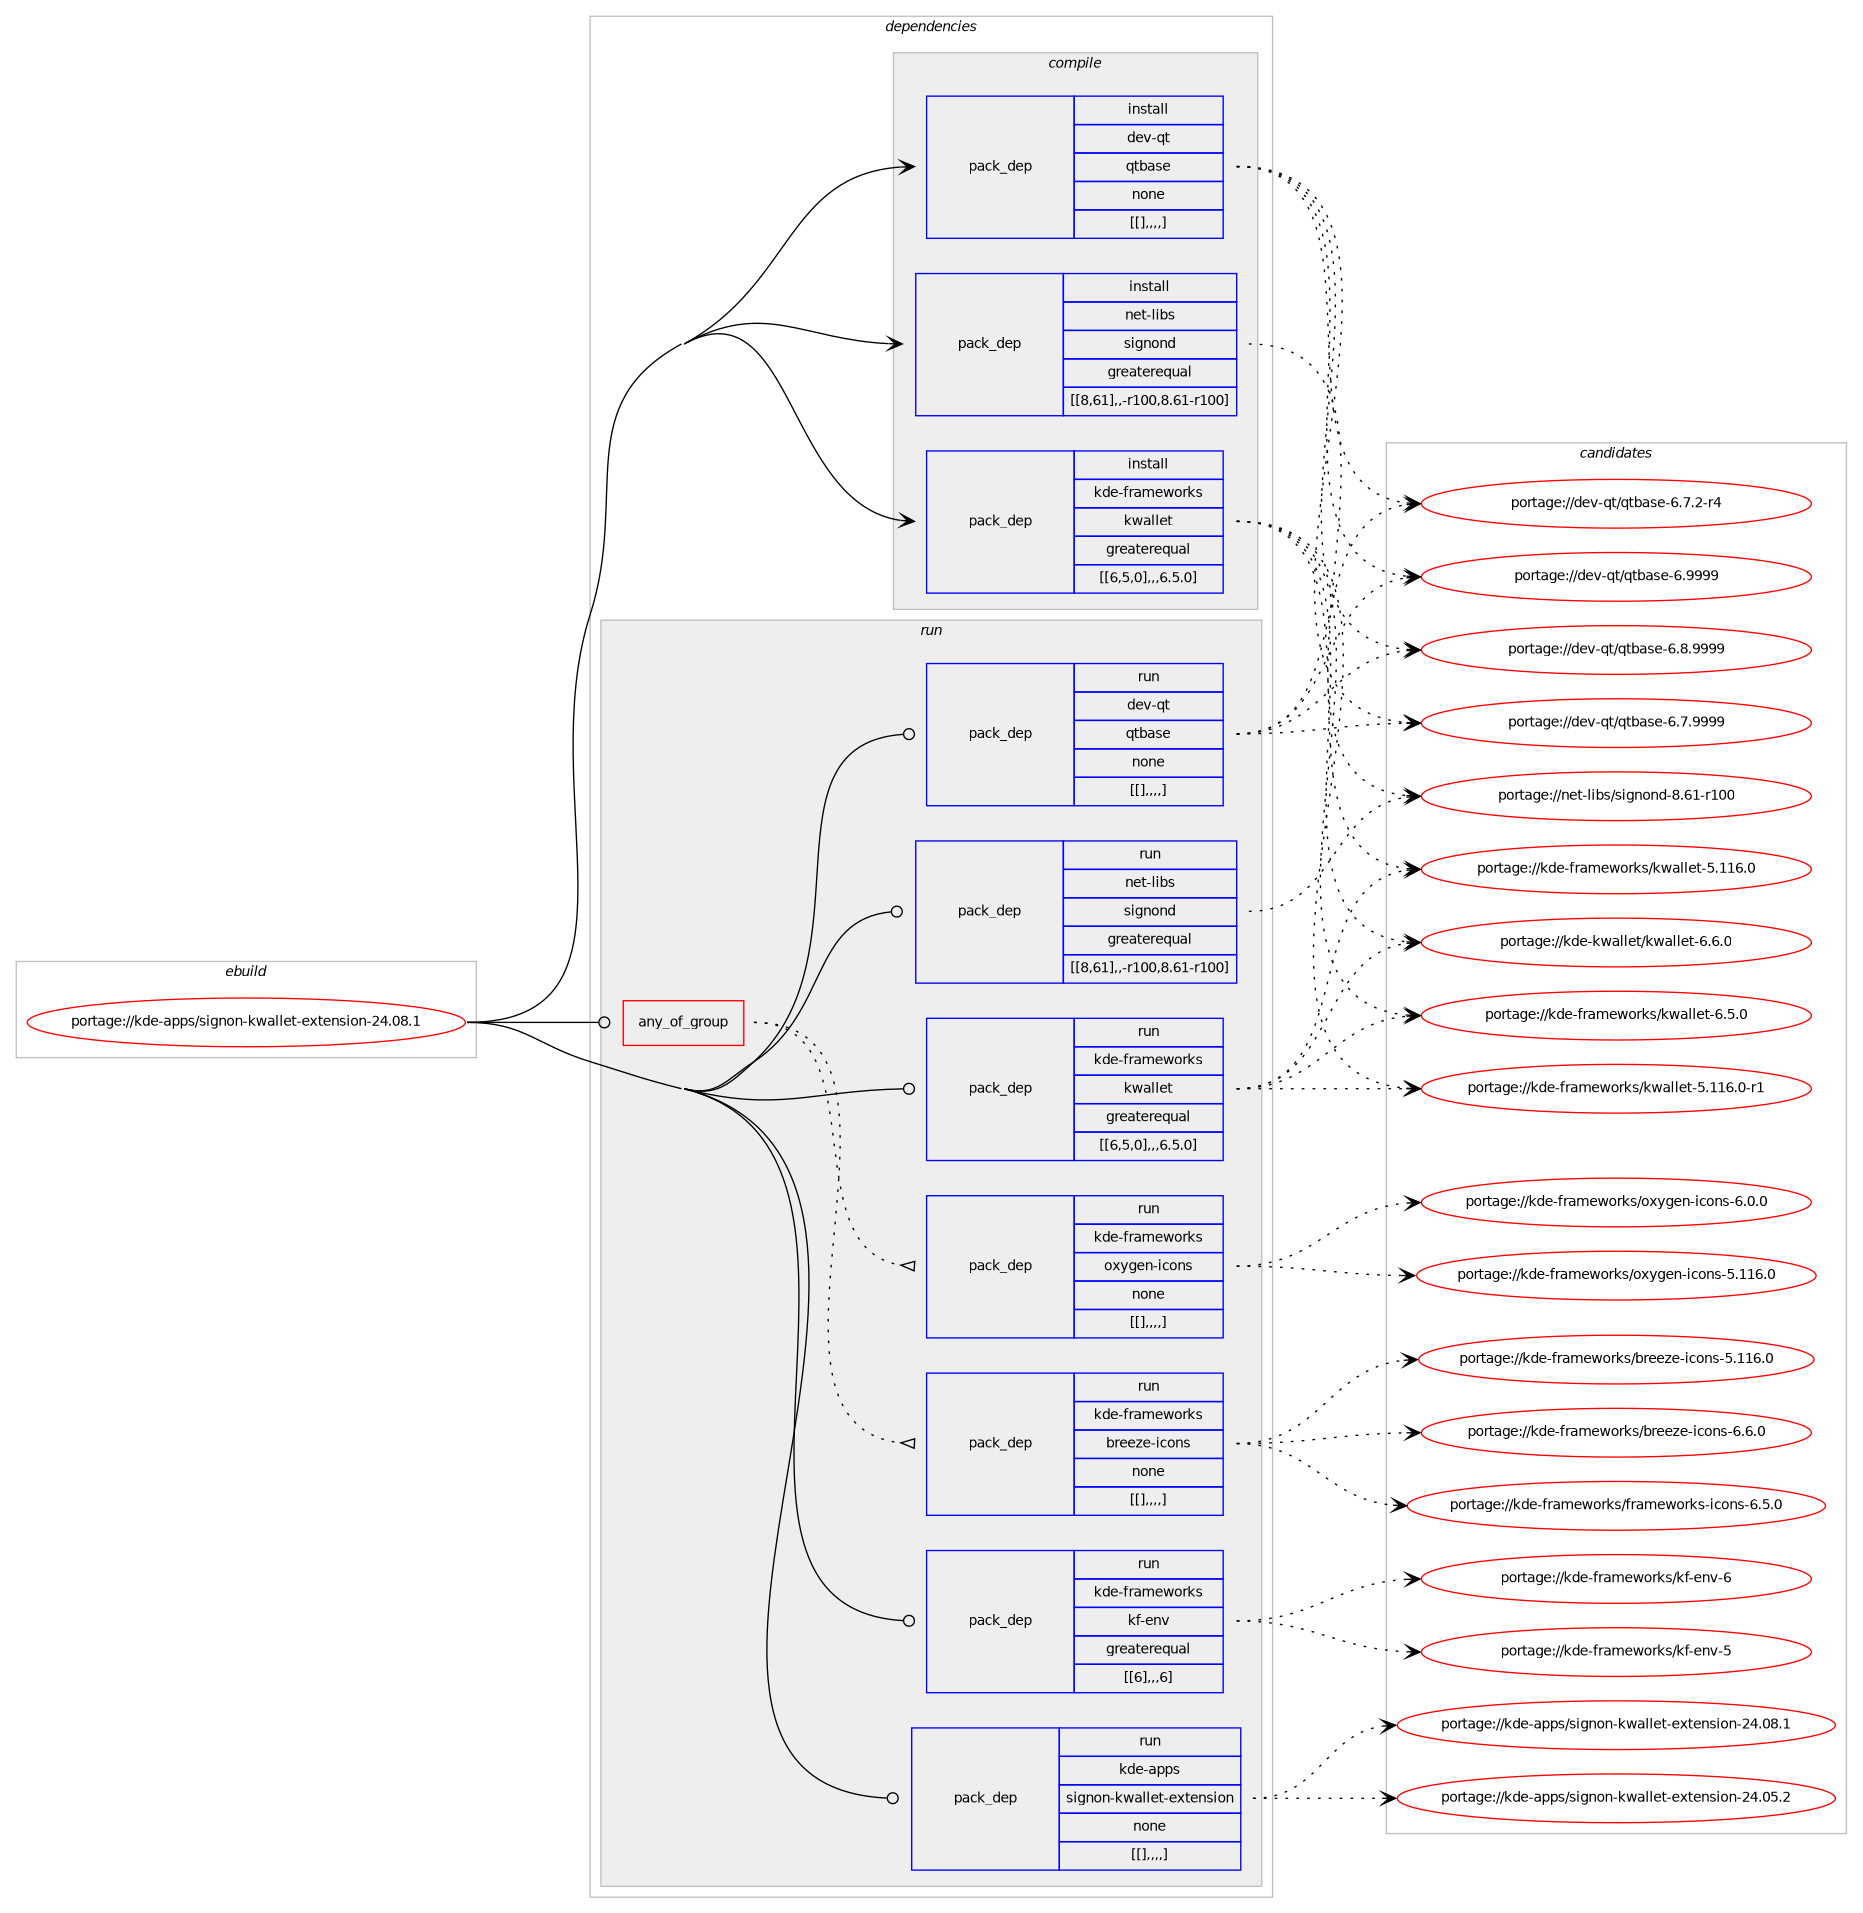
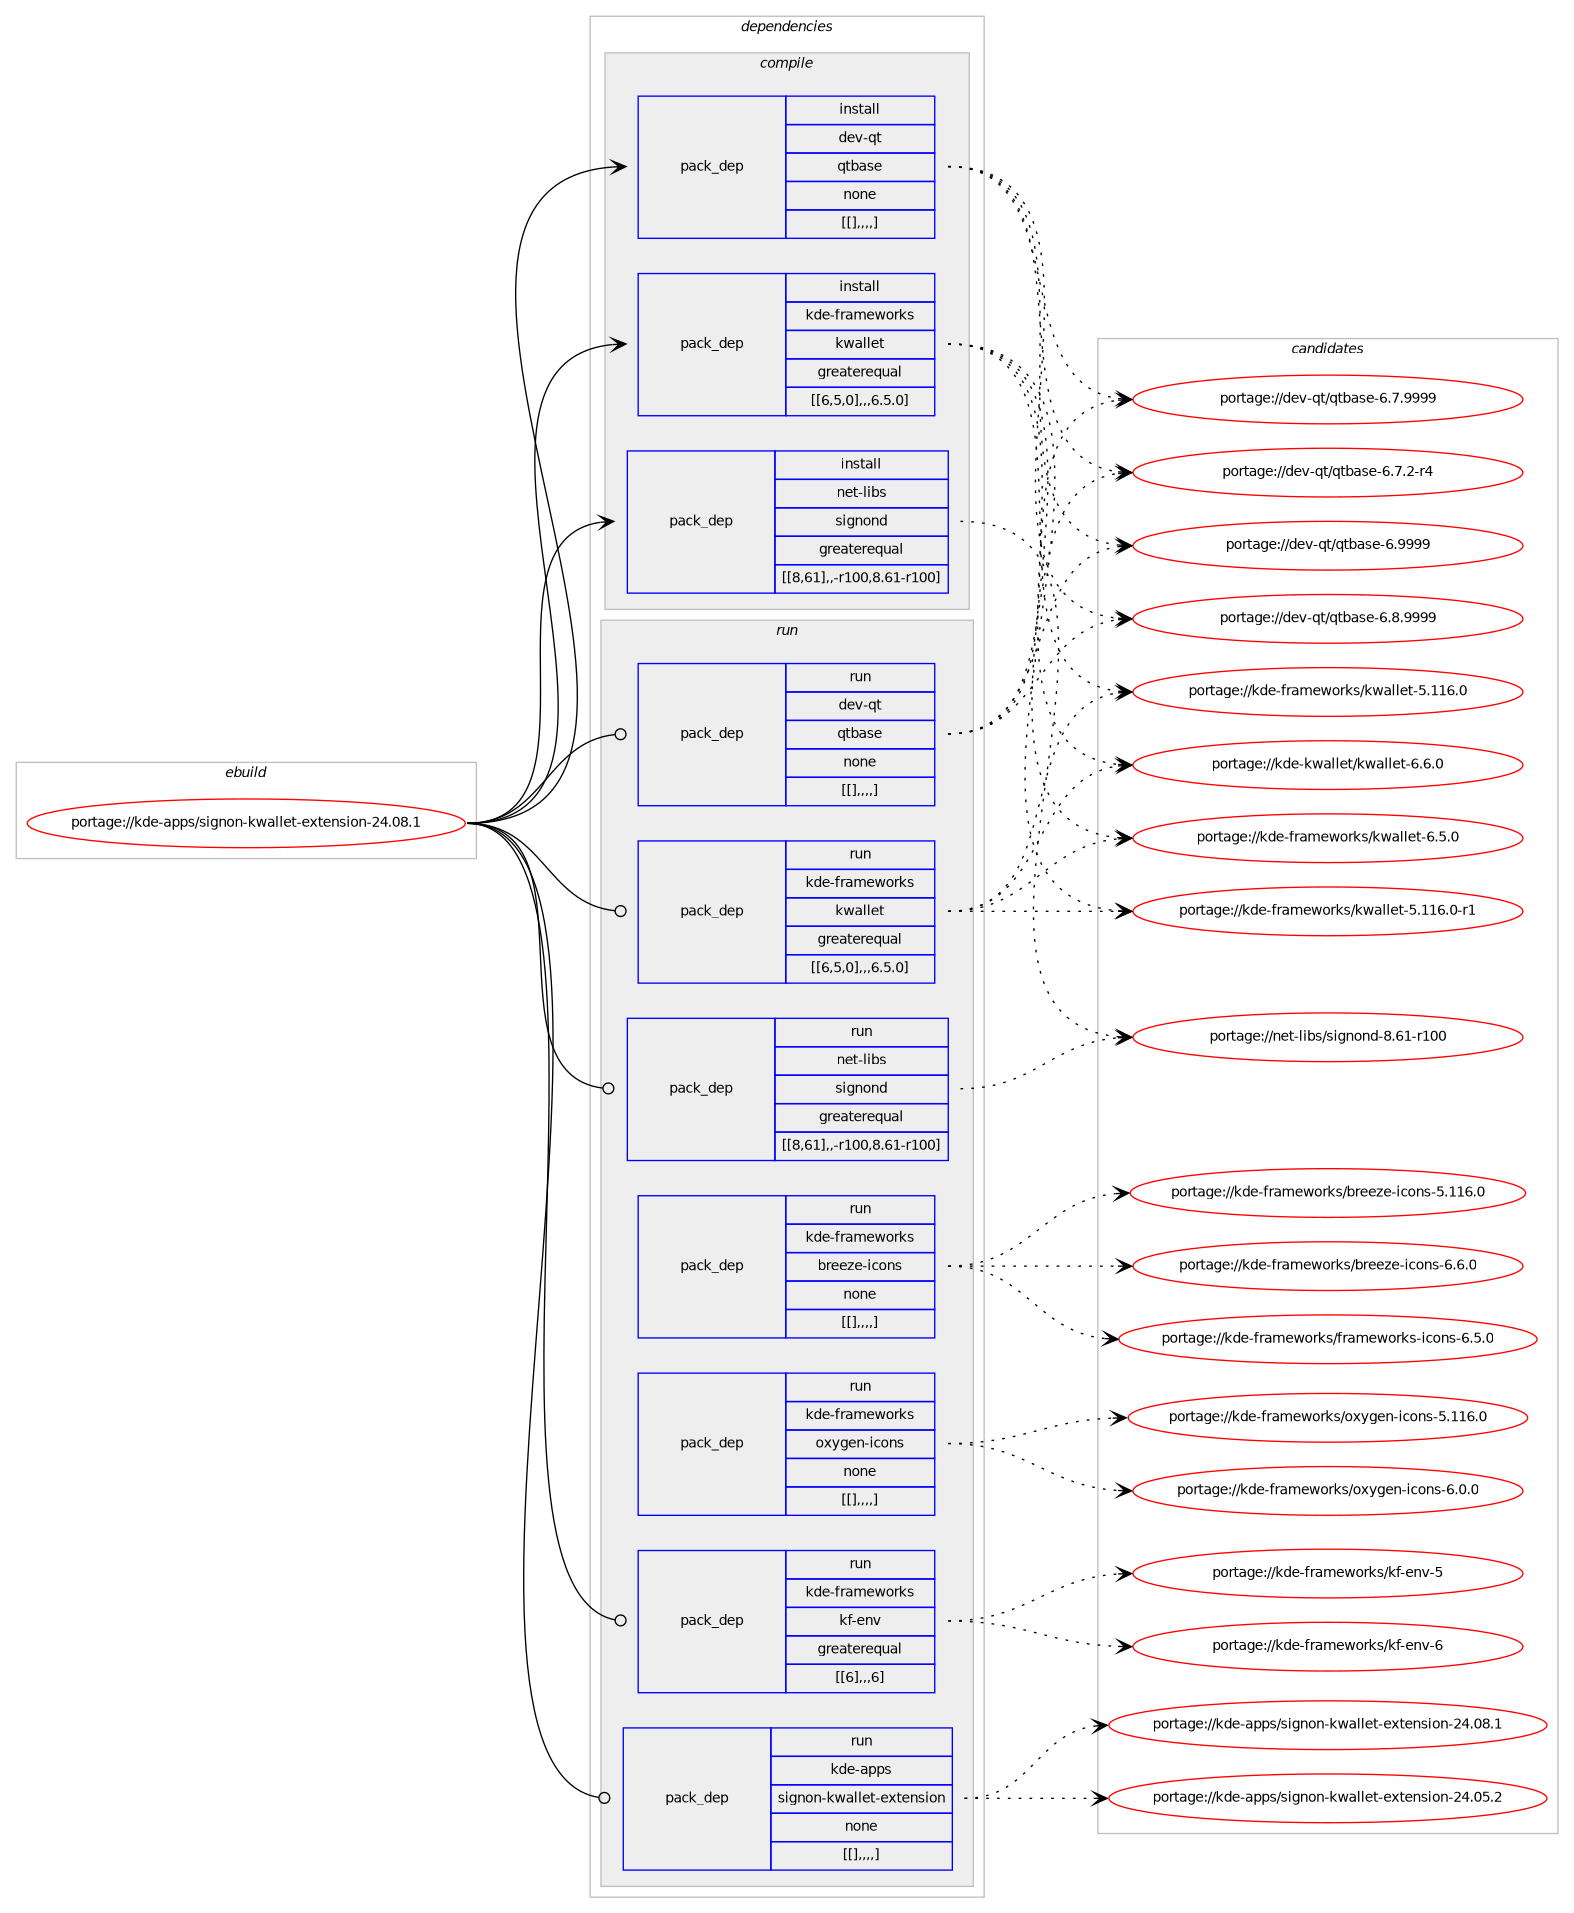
(683, 1022) -> none
